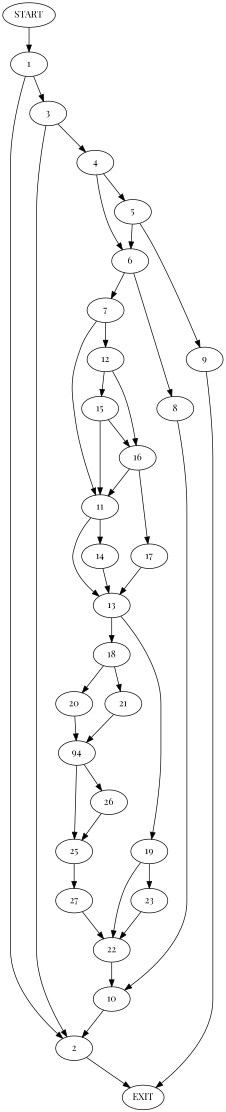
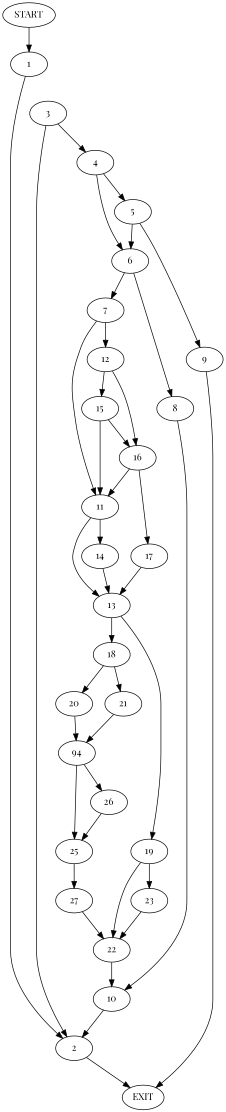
(37, 86) -> none
